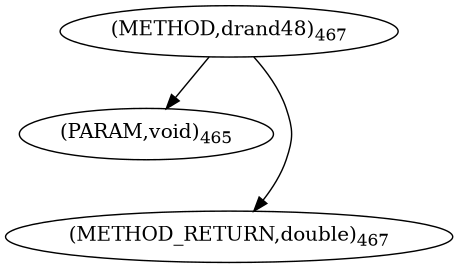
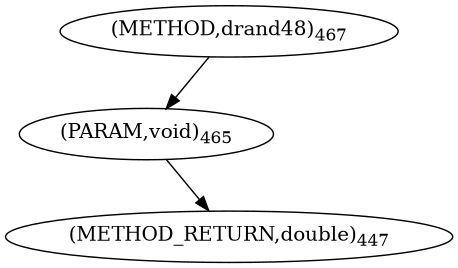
(291, 127) -> (183, 180)
(373, 235) -> (373, 235)
